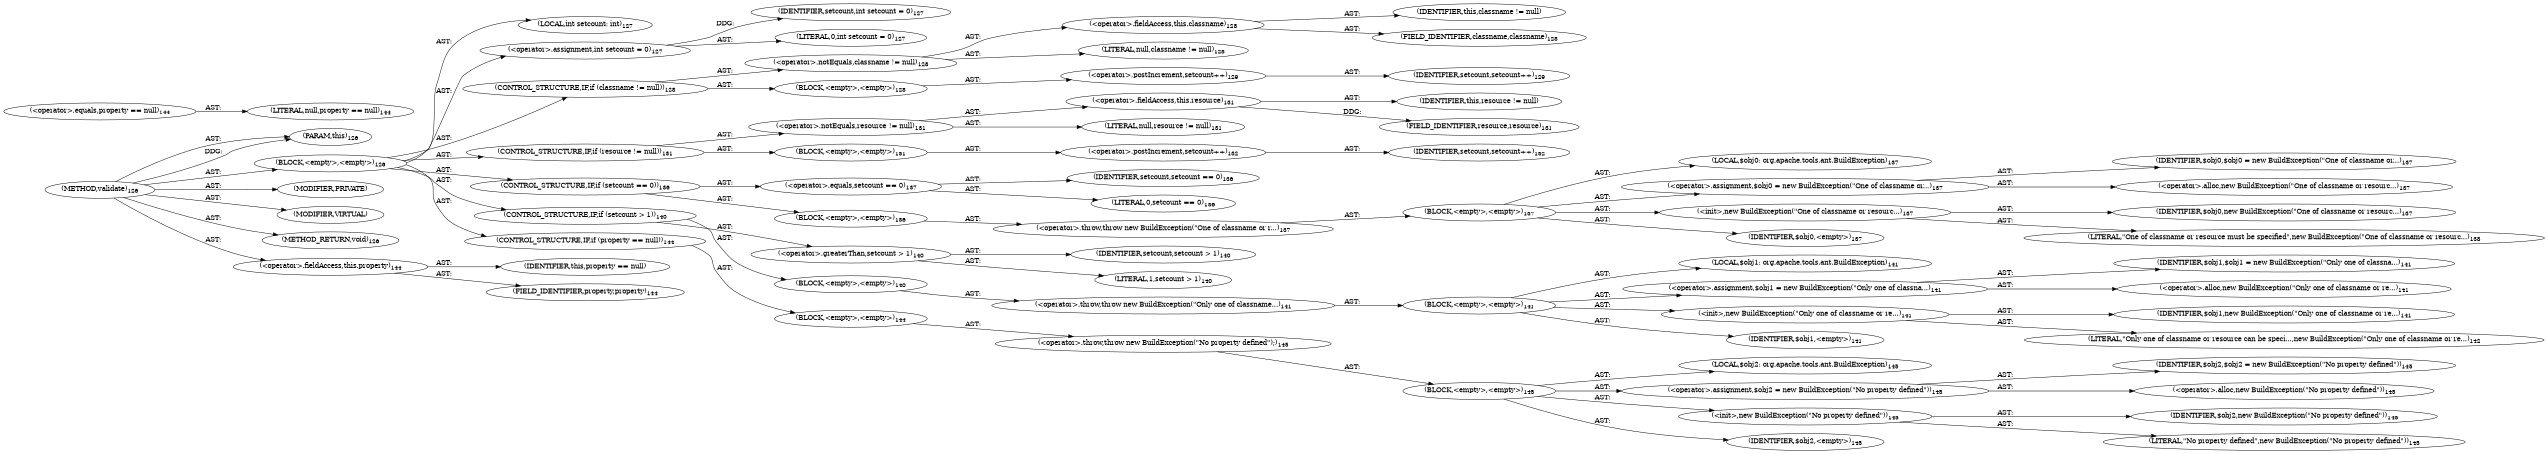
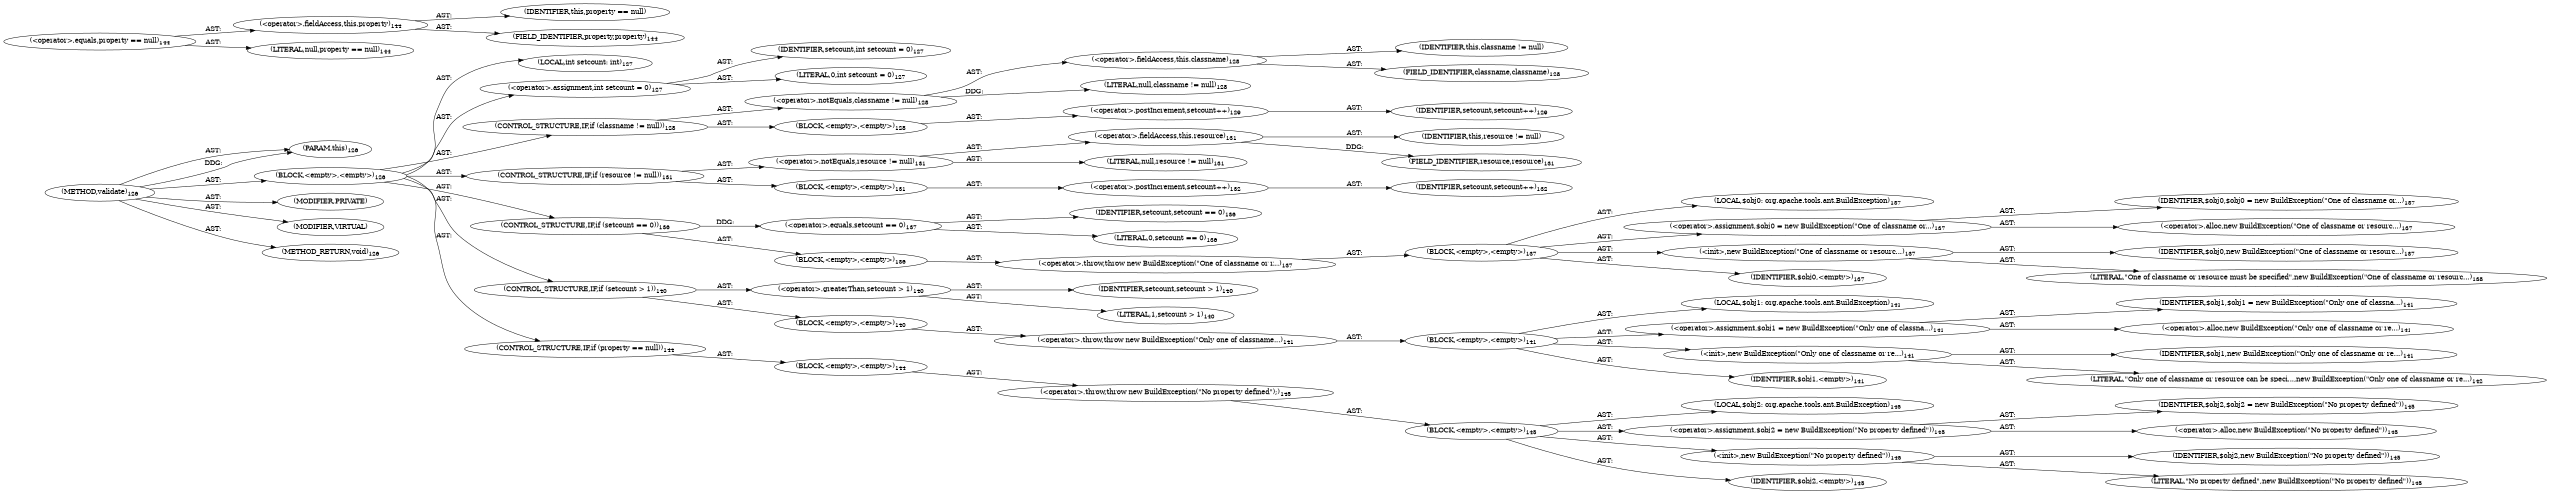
(726, 24) -> (726, 62)
(974, 55) -> (975, 92)
(726, 183) -> (726, 223)
(185, 235) -> (212, 33)
